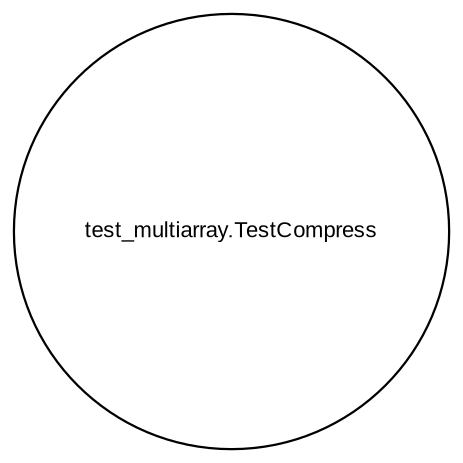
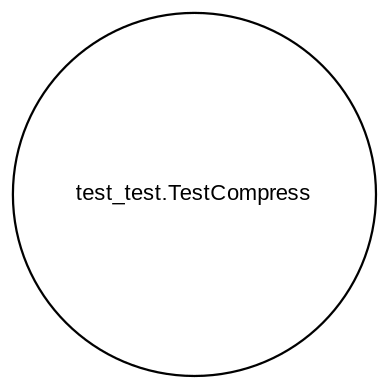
(232, 232) -> (194, 194)
